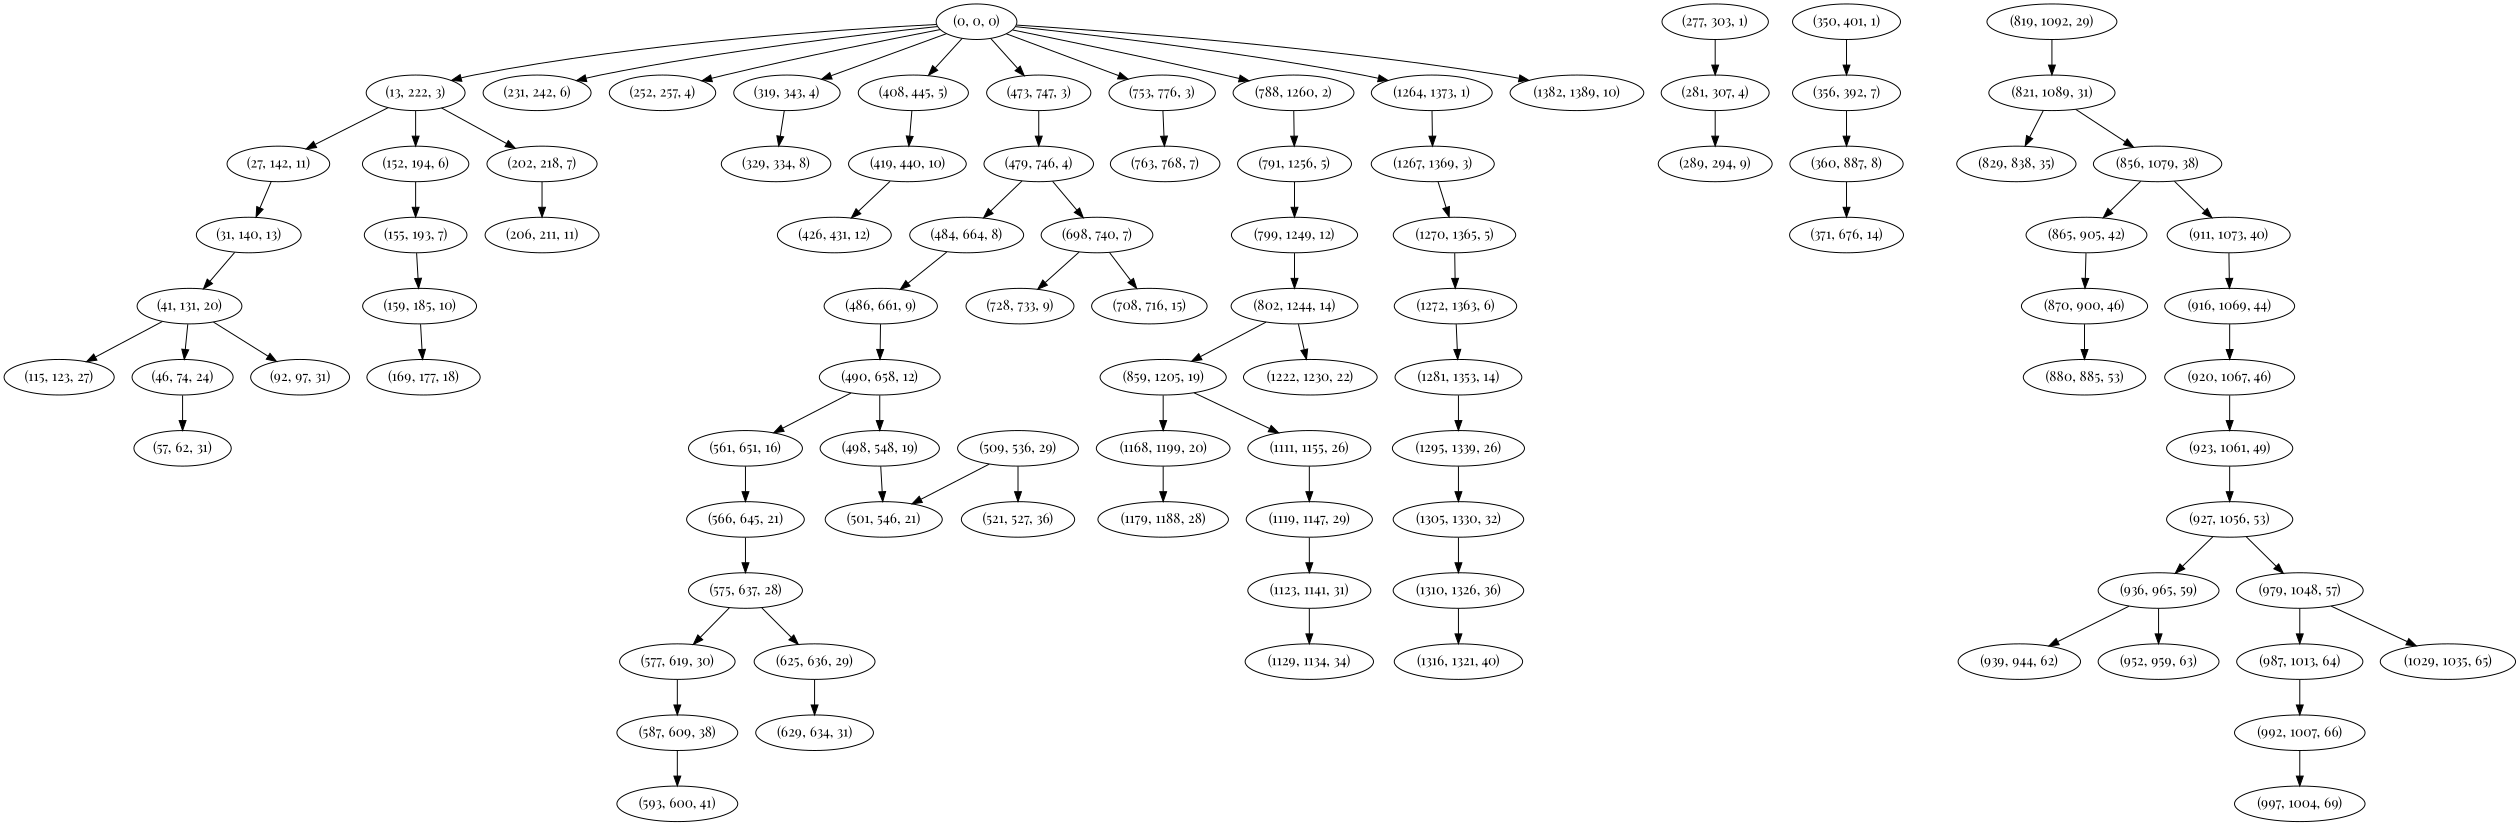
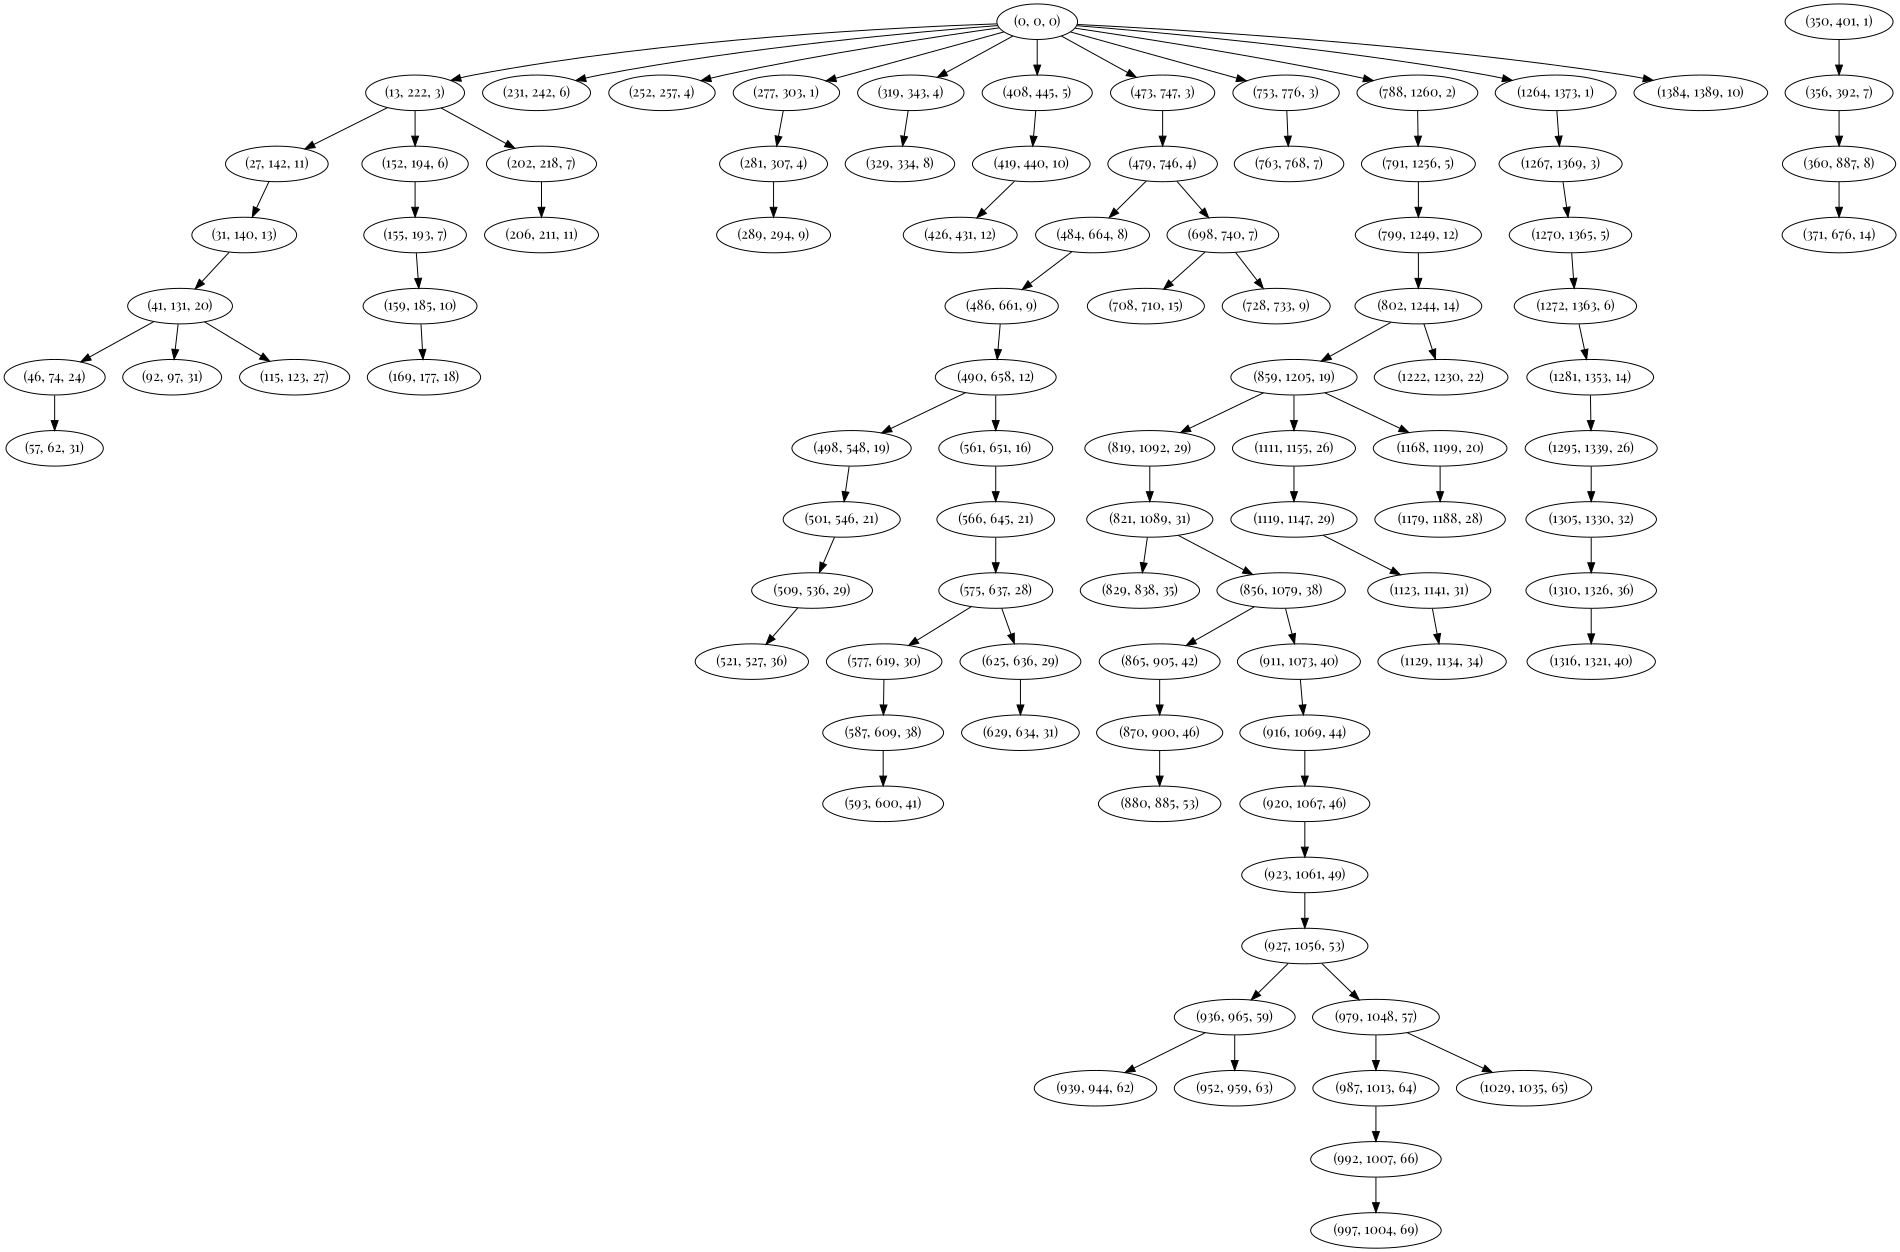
none -> (920, 55)
(1577, 93) -> (1701, 93)
(1149, 306) -> (1146, 306)
none -> (1226, 411)
(955, 482) -> (829, 550)
